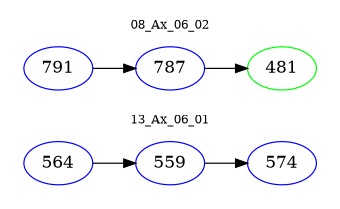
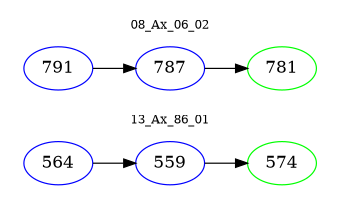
(282, 68) -> (282, 68)
(170, 121) -> (170, 121)
(282, 163) -> (282, 163)
